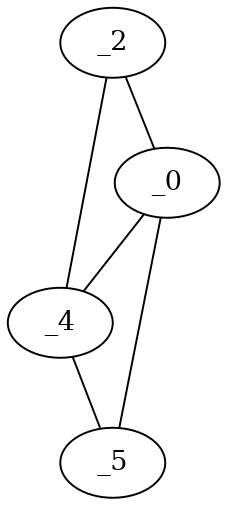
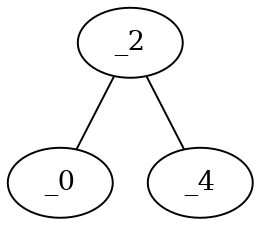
(114, 253) -> none
(113, 463) -> none
